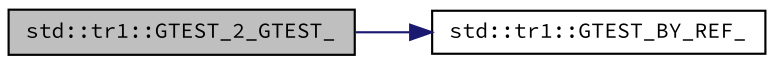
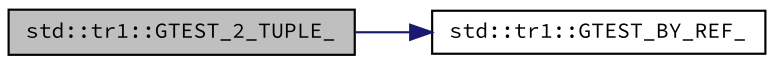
(182, 32) -> (182, 32)
